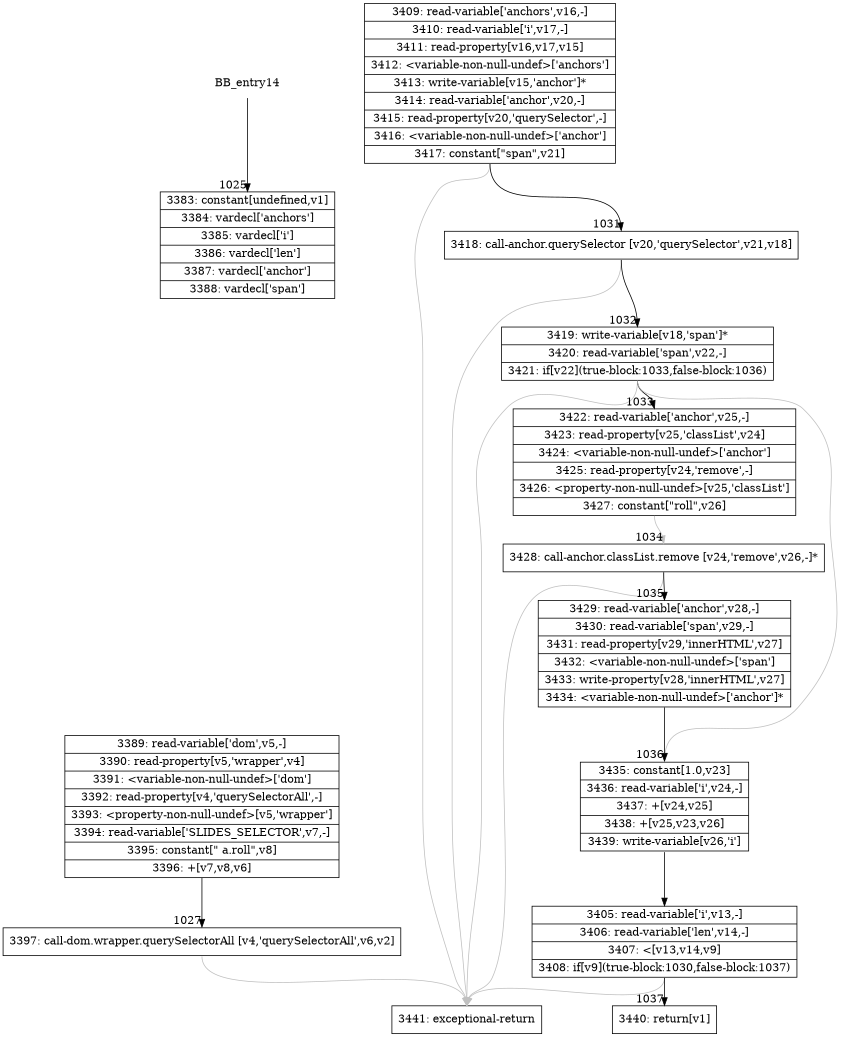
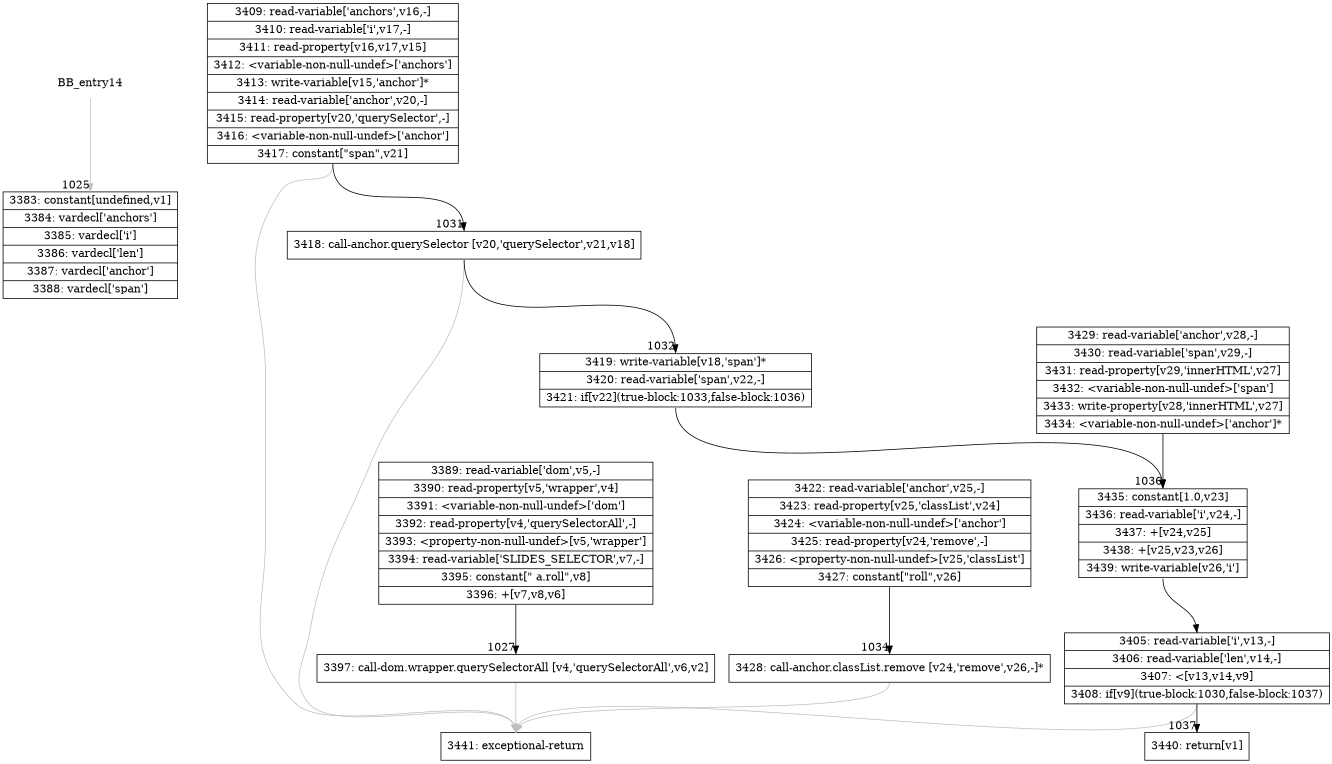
(247, 141) -> (90, 141)
(643, 392) -> none
(657, 526) -> (890, 617)
(832, 547) -> (916, 448)
(664, 582) -> none
(481, 624) -> none
